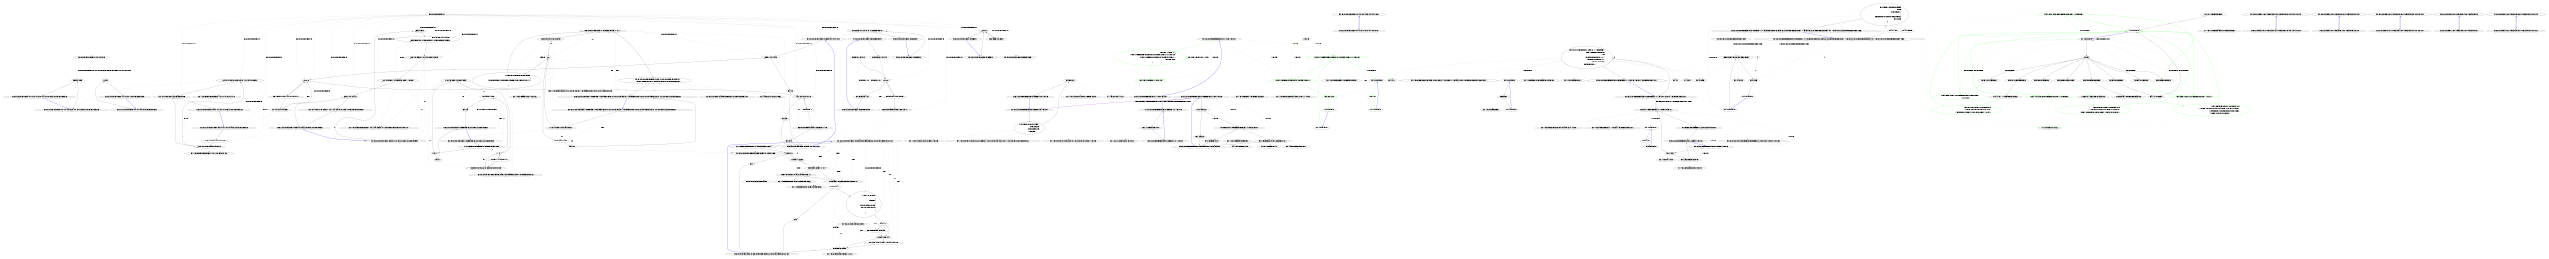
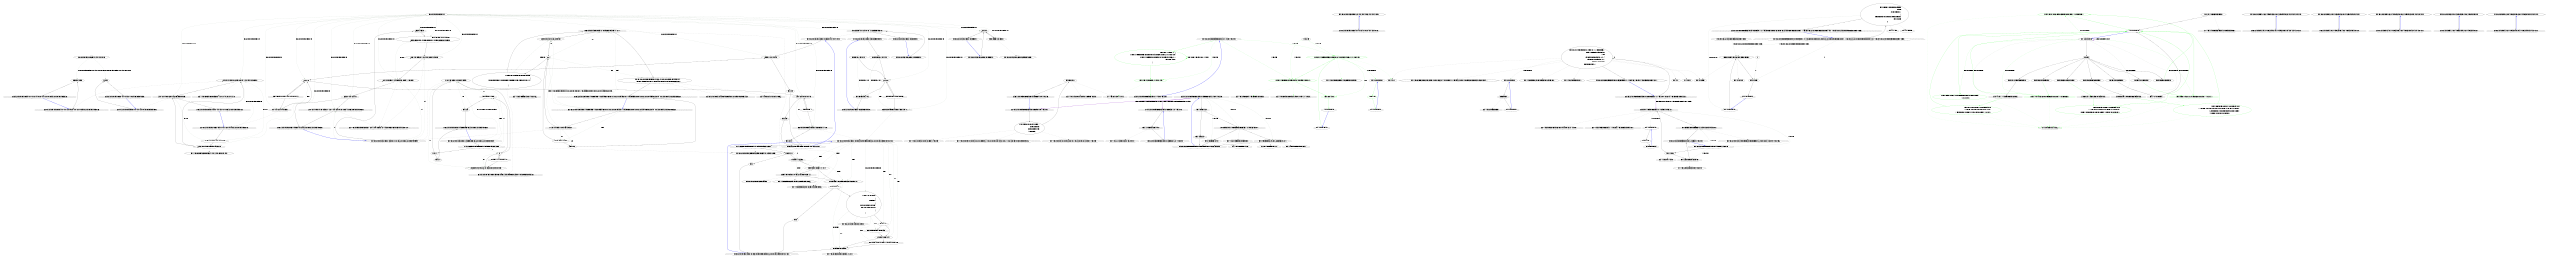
(1989, 81) -> none
(1202, 110) -> (1202, 110)
